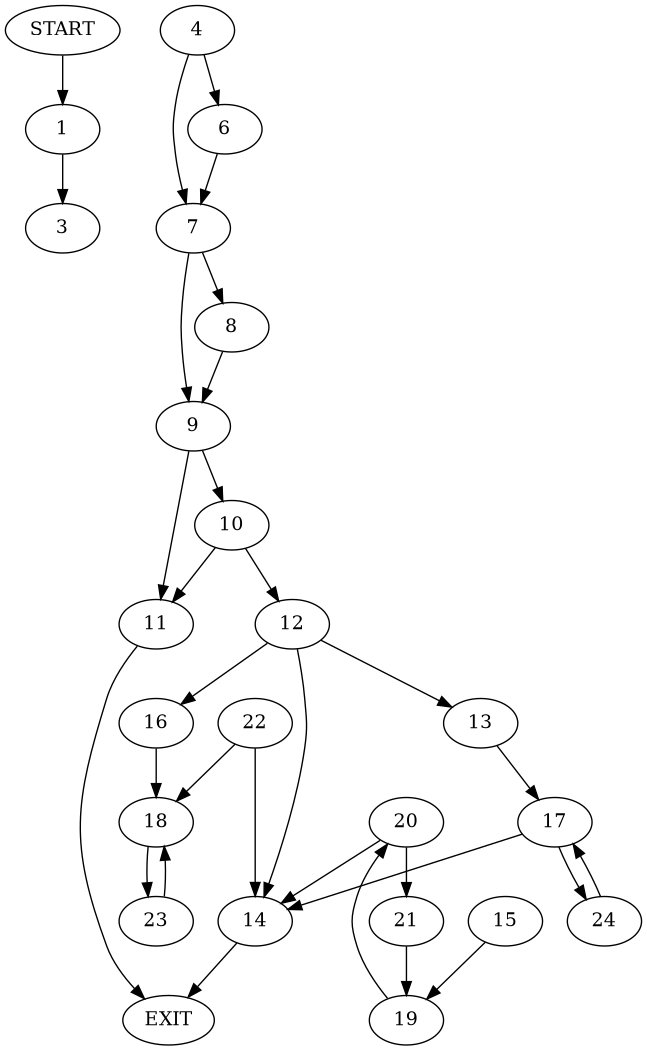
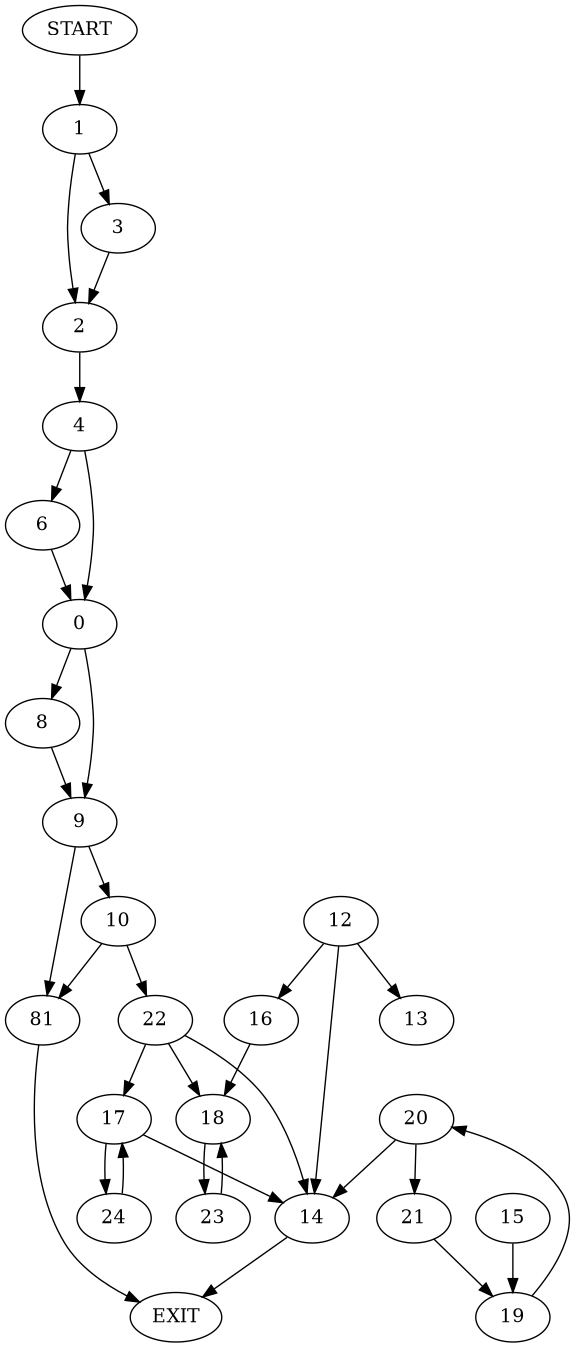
(193, 228) -> (80, 624)
none -> (80, 327)
(258, 569) -> (134, 964)
(156, 624) -> (43, 1020)
(514, 767) -> (137, 1064)
